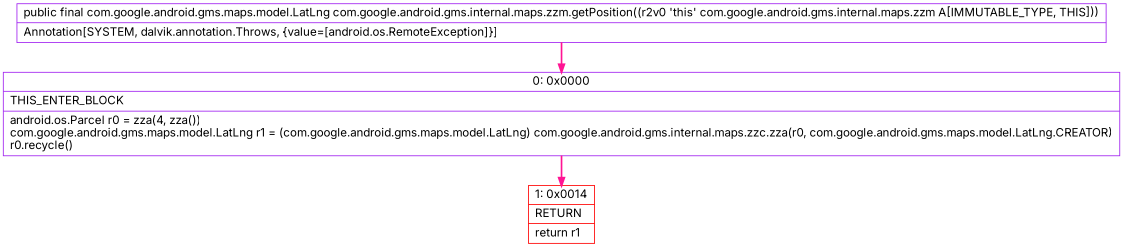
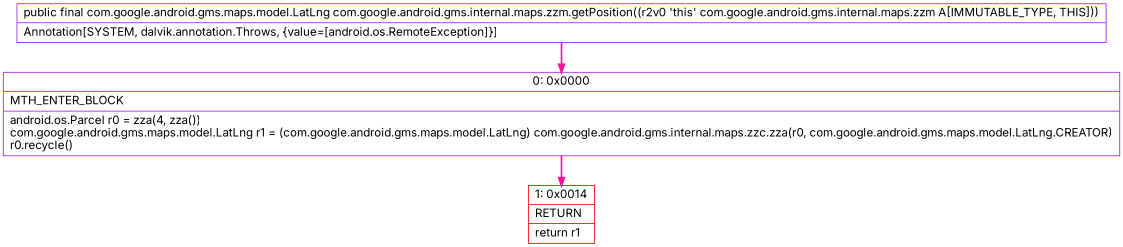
(67, 101) -> (67, 101)
